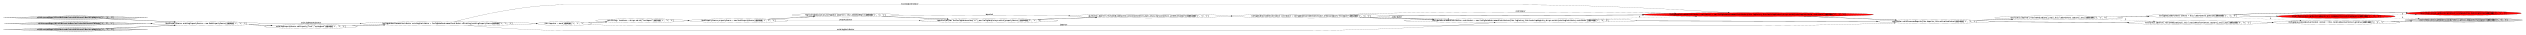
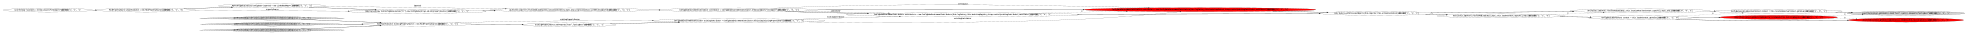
(564, 24) -> none
